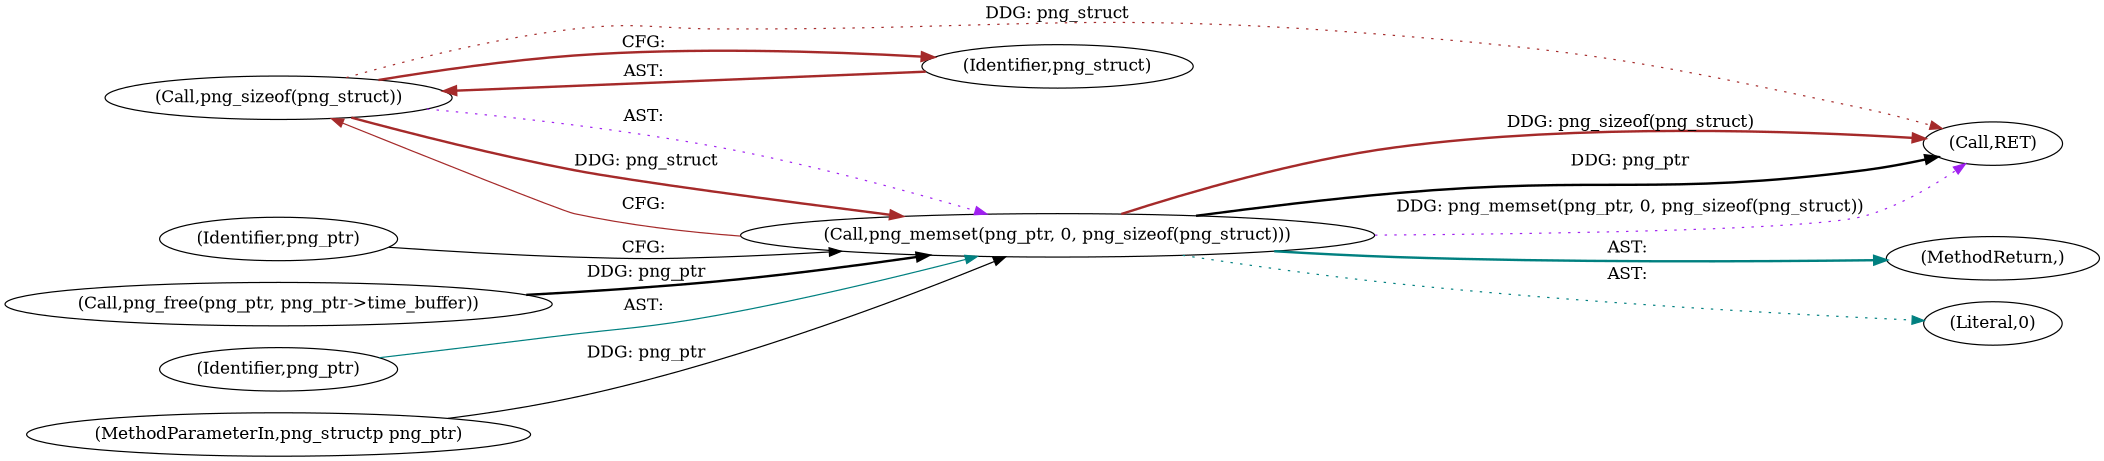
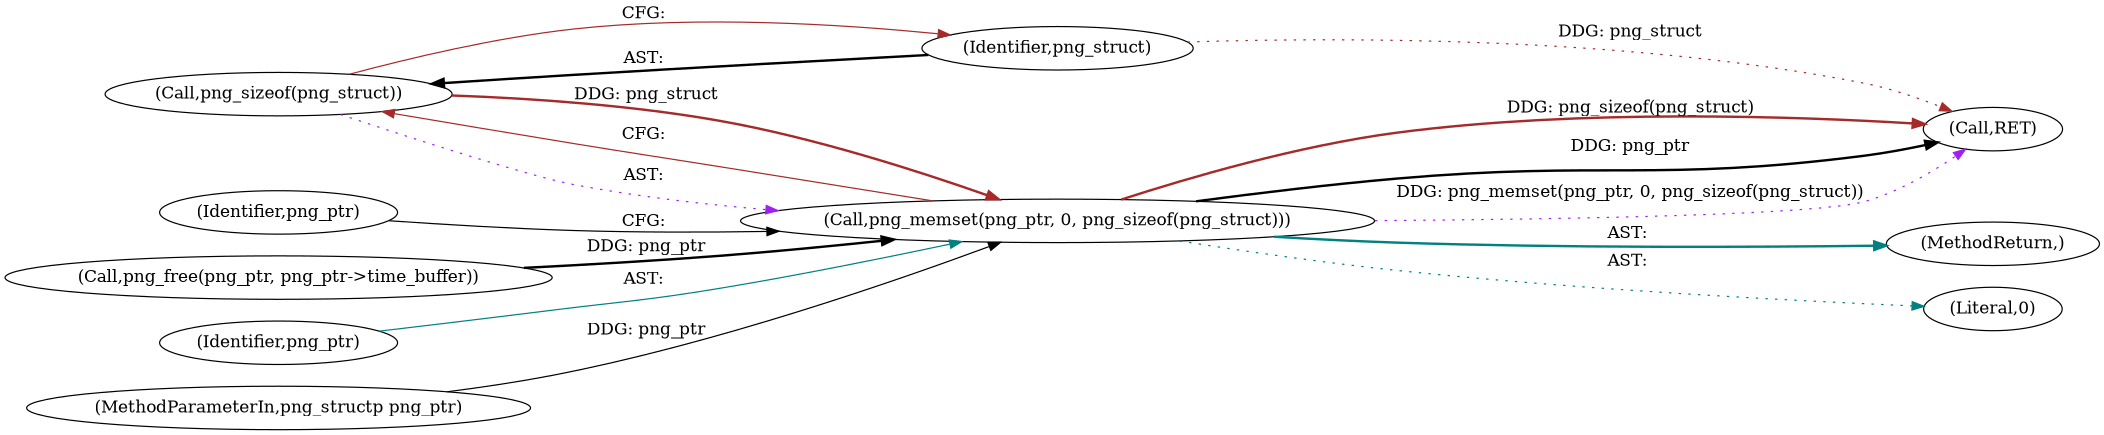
(1140, 23) -> (1567, 47)
(649, 52) -> (641, 24)
(691, 81) -> (686, 68)
